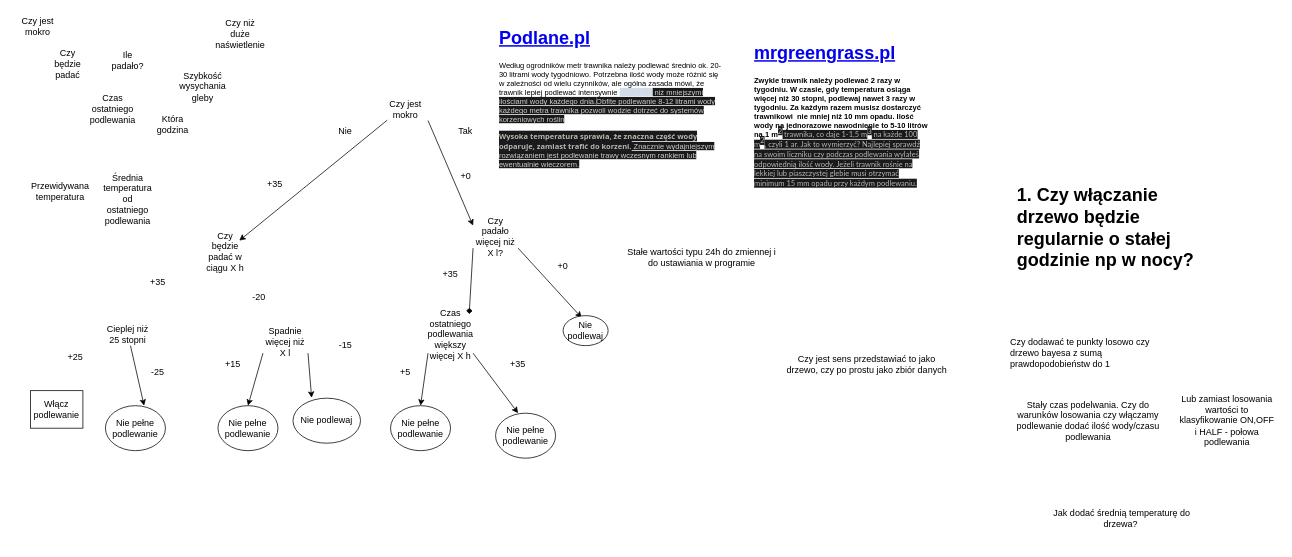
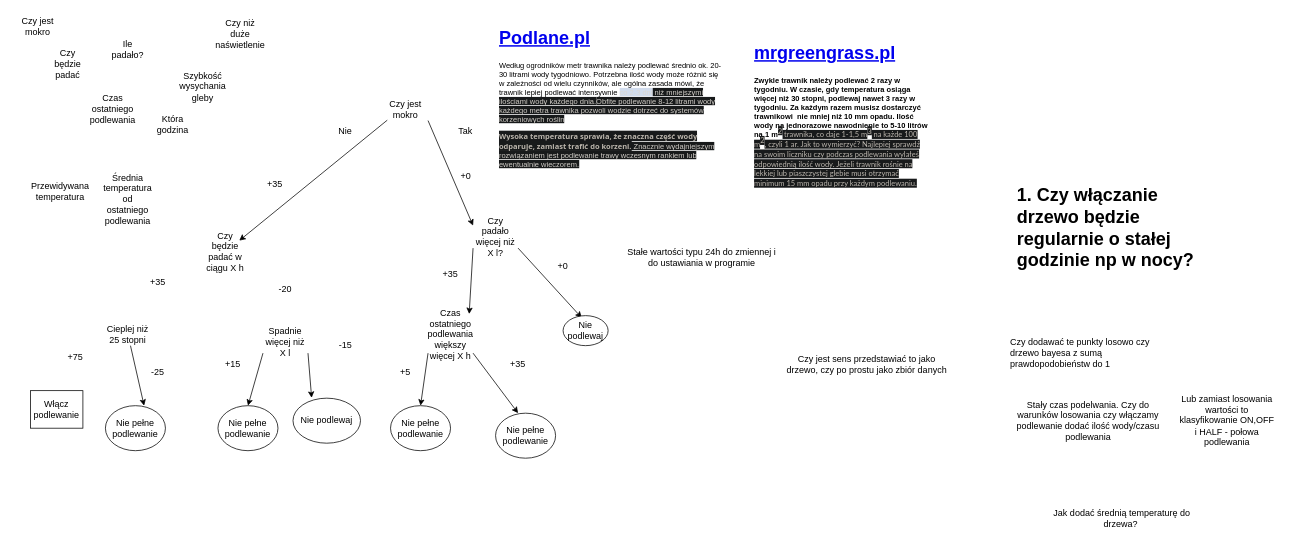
(128, 60) -> (128, 49)
(259, 297) -> (285, 289)
(469, 307) -> (469, 307)
(75, 357) -> (75, 357)
